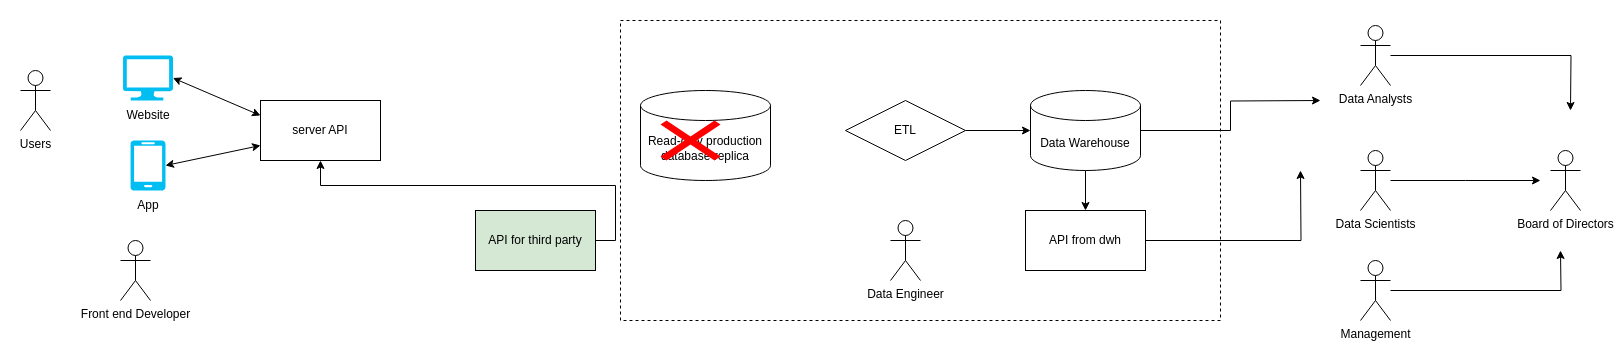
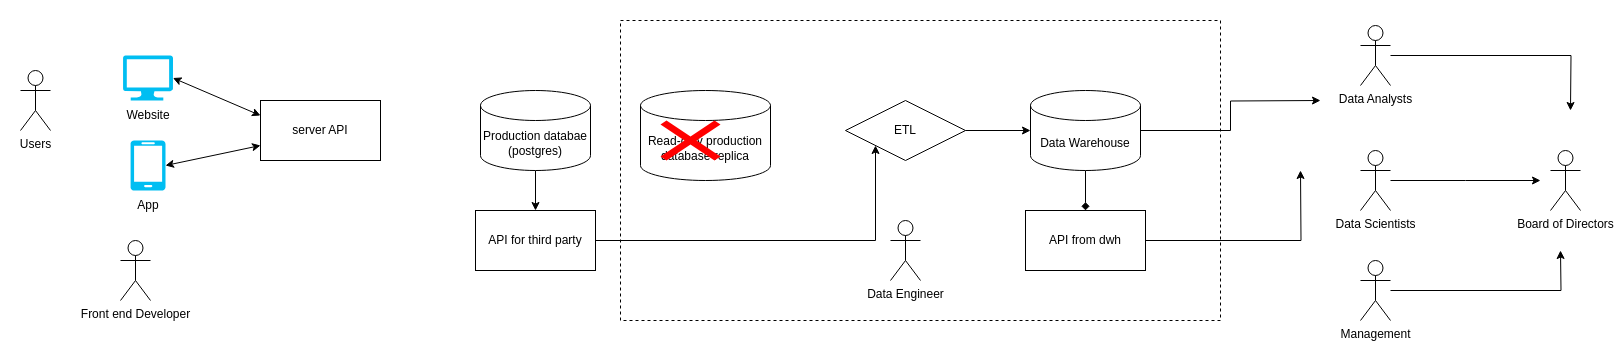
none -> (536, 131)
(488, 186) -> (789, 241)
none -> (536, 187)
(1086, 202) -> (1086, 201)
(536, 241) -> (536, 241)
